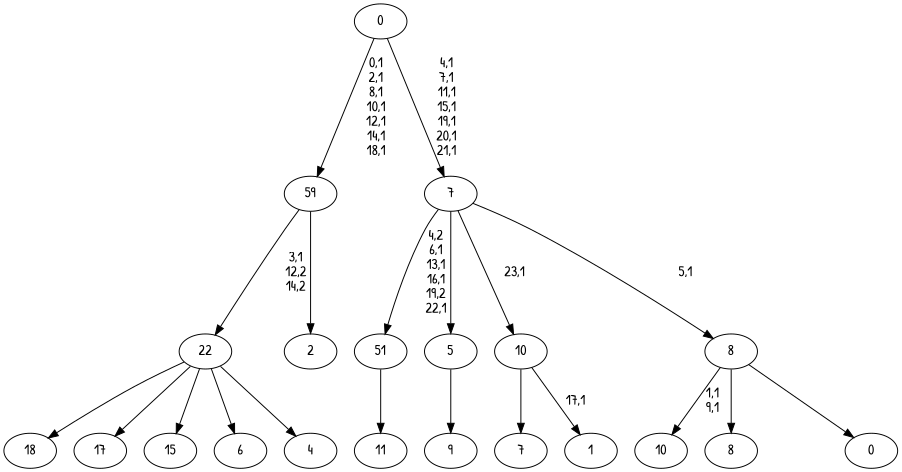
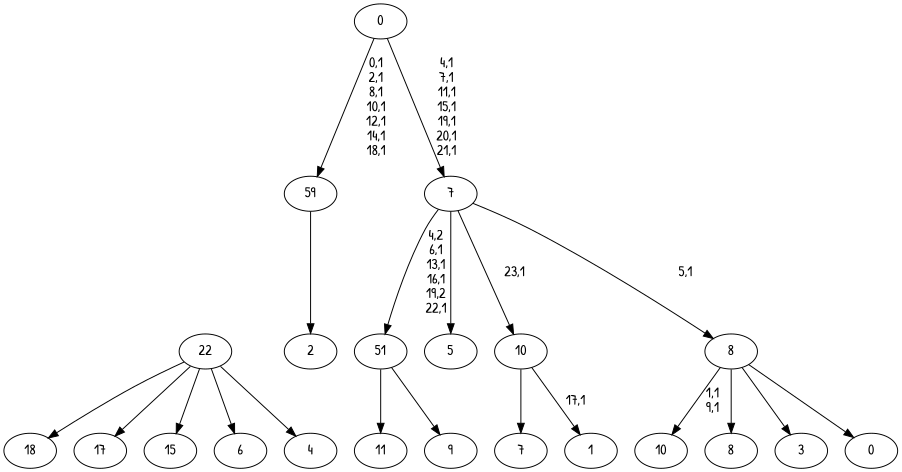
(259, 268) -> none
(451, 396) -> (413, 397)
none -> (801, 451)
